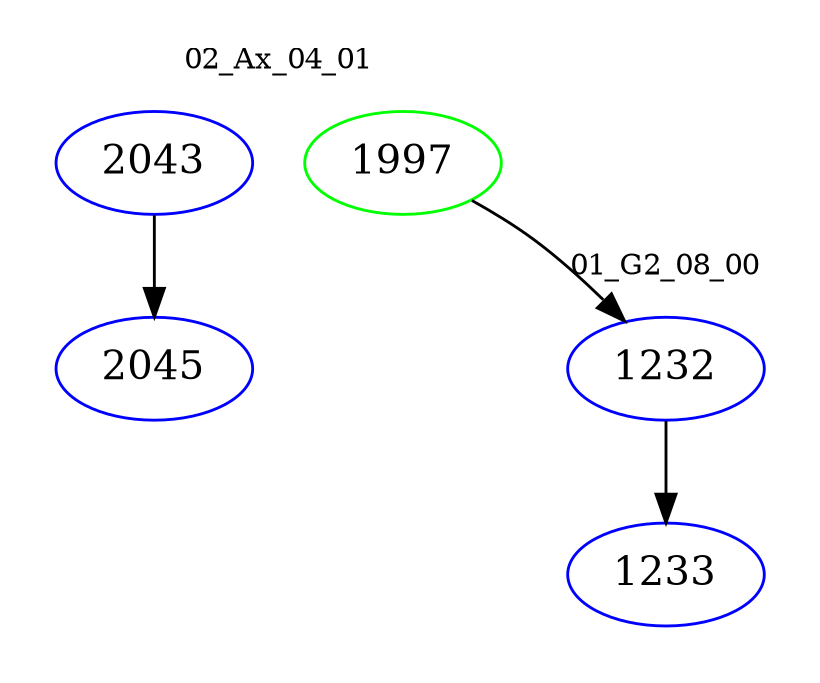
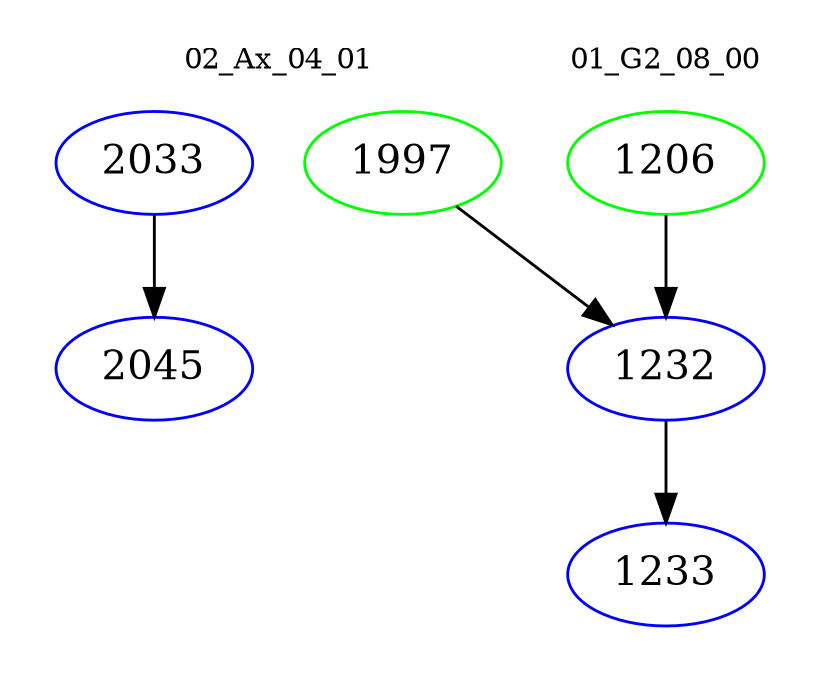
(154, 163) -> (154, 163)
none -> (666, 163)
